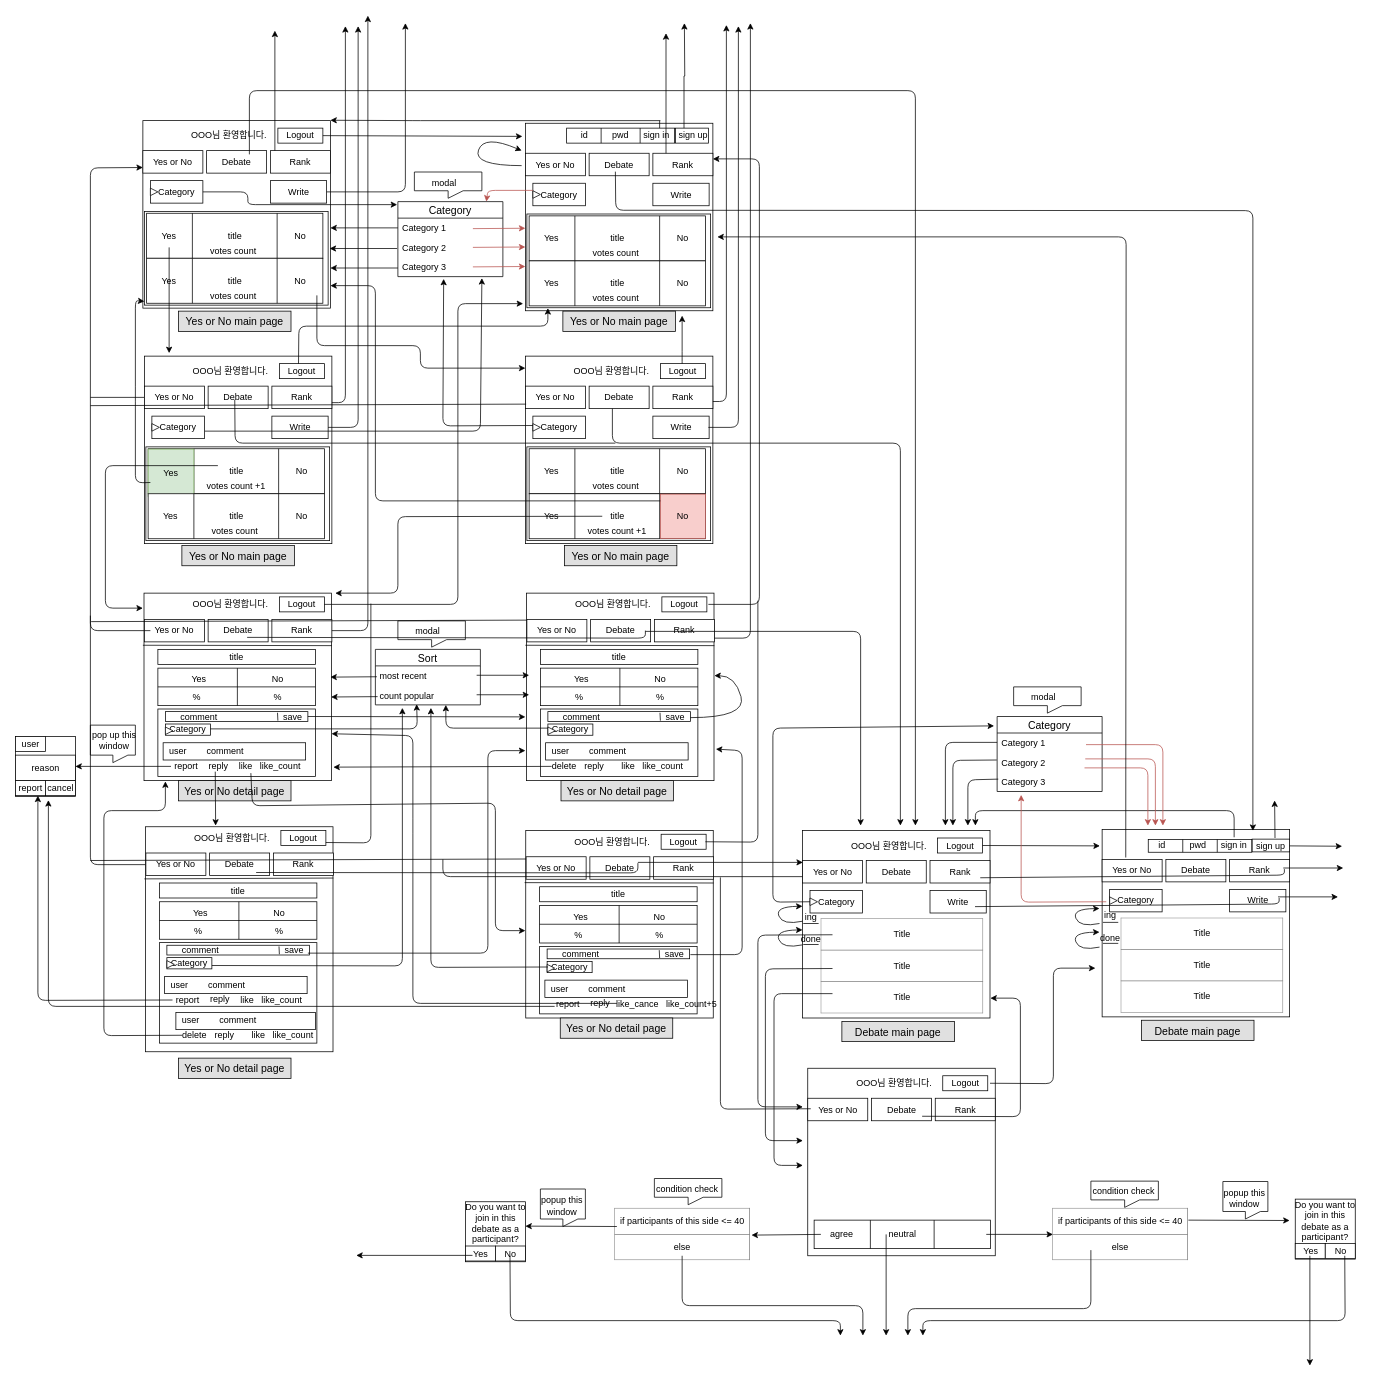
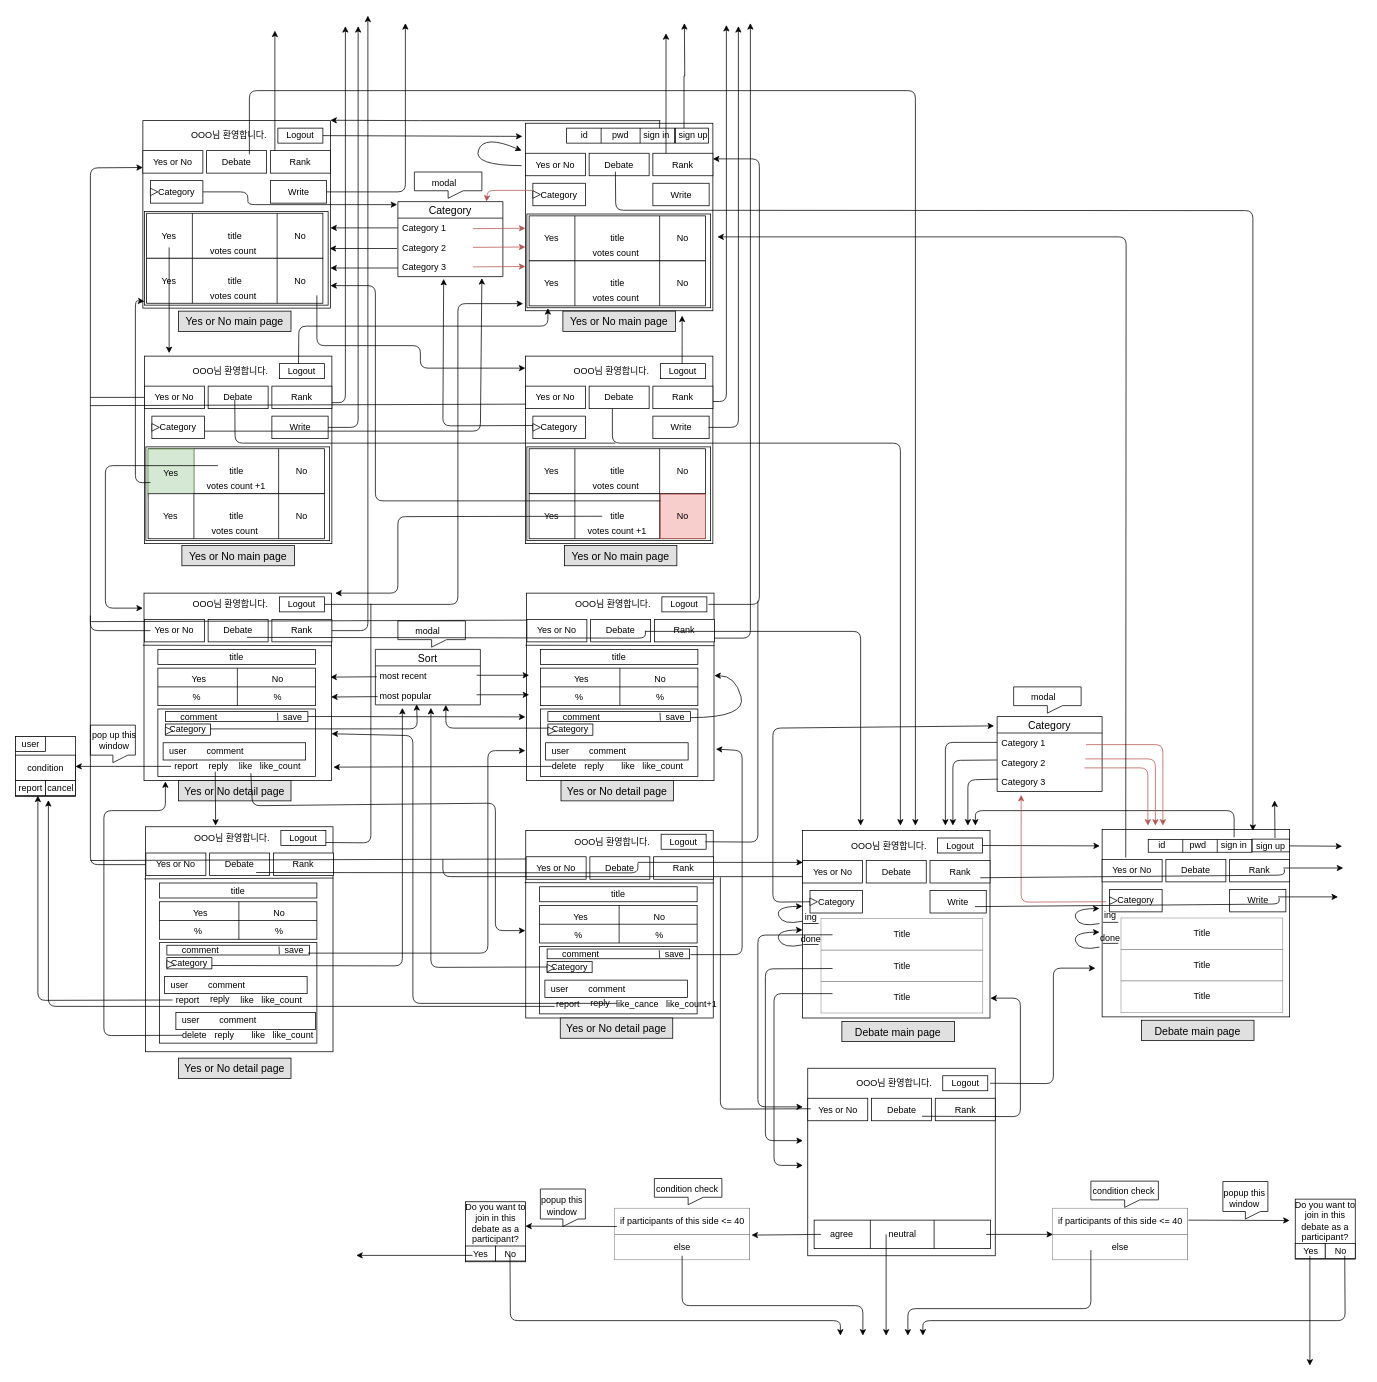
(410, 695) -> (407, 695)
(46, 768) -> (46, 768)
(667, 1004) -> (667, 1004)
